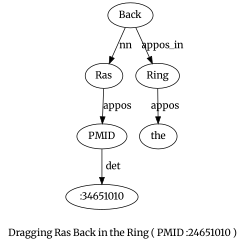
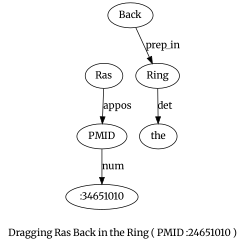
(119, 42) -> none
(163, 46) -> (163, 46)
(165, 106) -> (165, 106)
(113, 167) -> (113, 167)
